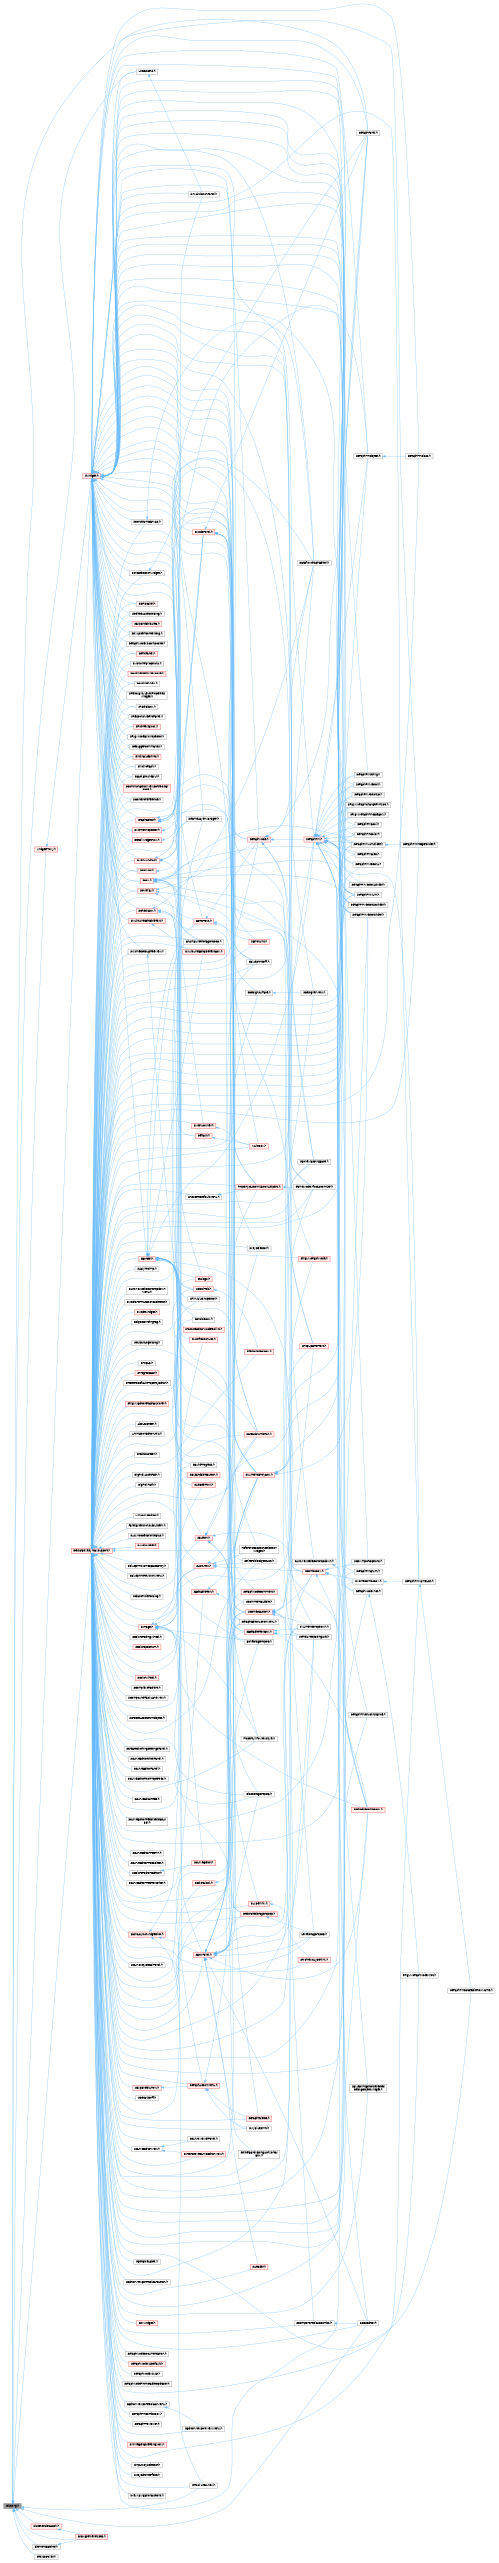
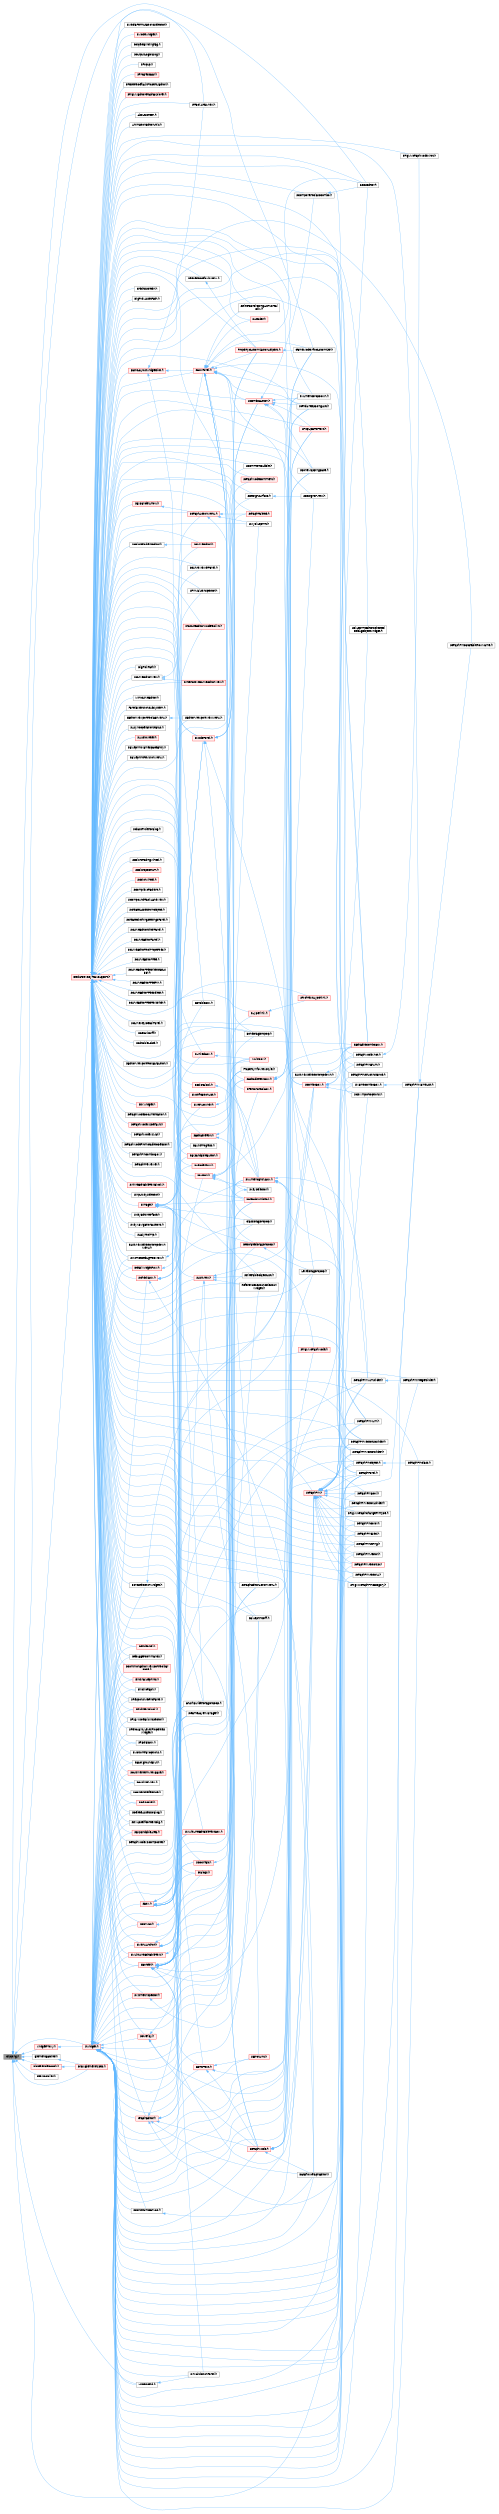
(147, 604) -> (147, 1803)
(368, 795) -> (368, 1565)
(204, 1136) -> (204, 1055)
(116, 1258) -> (215, 501)
